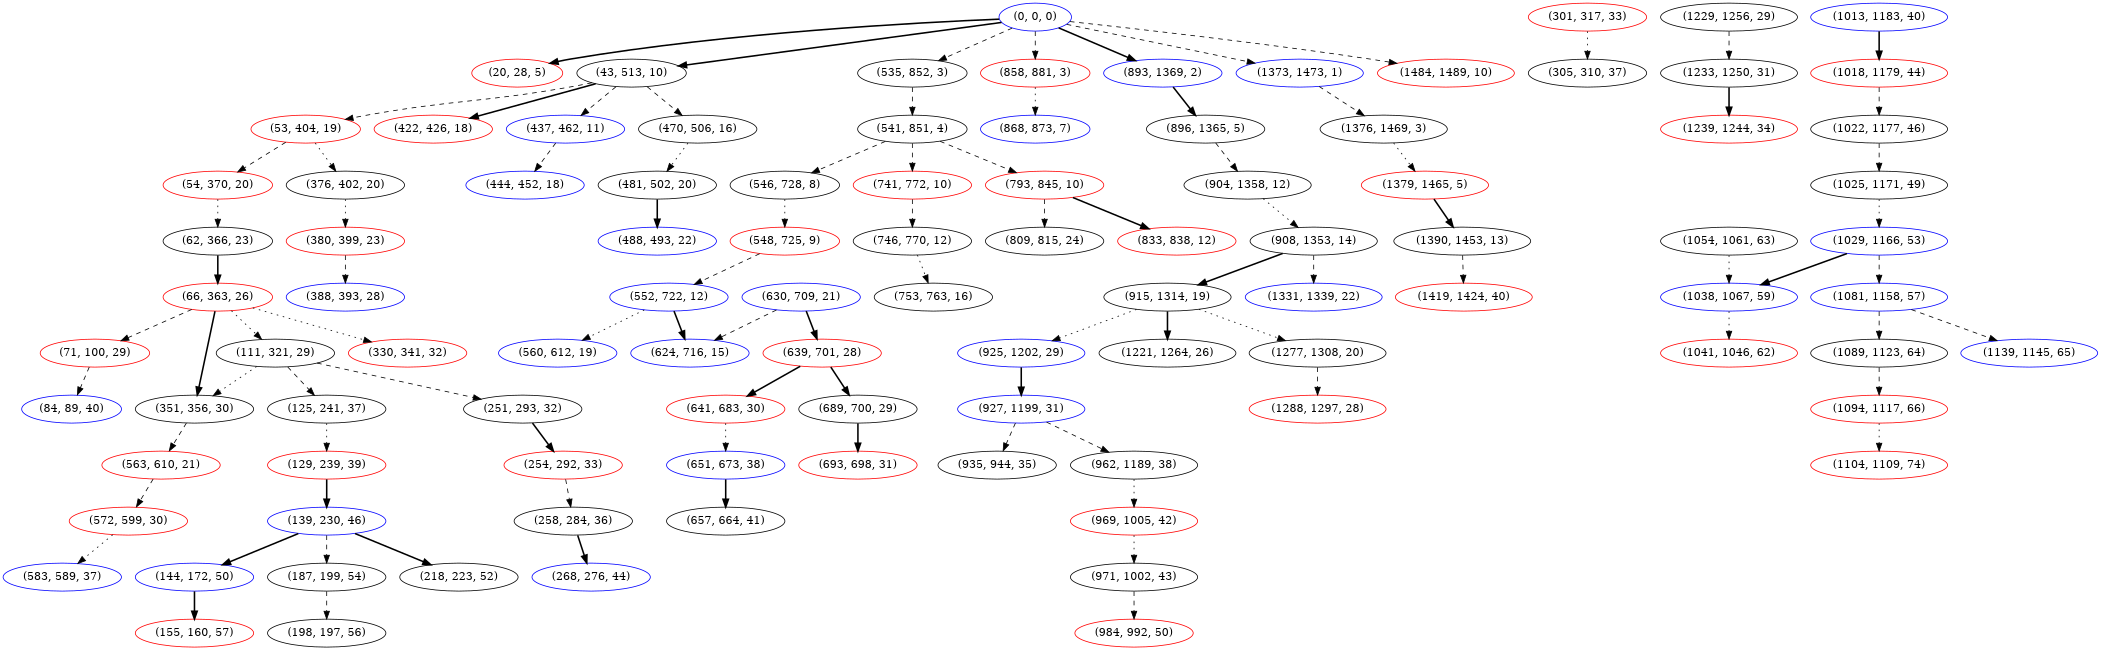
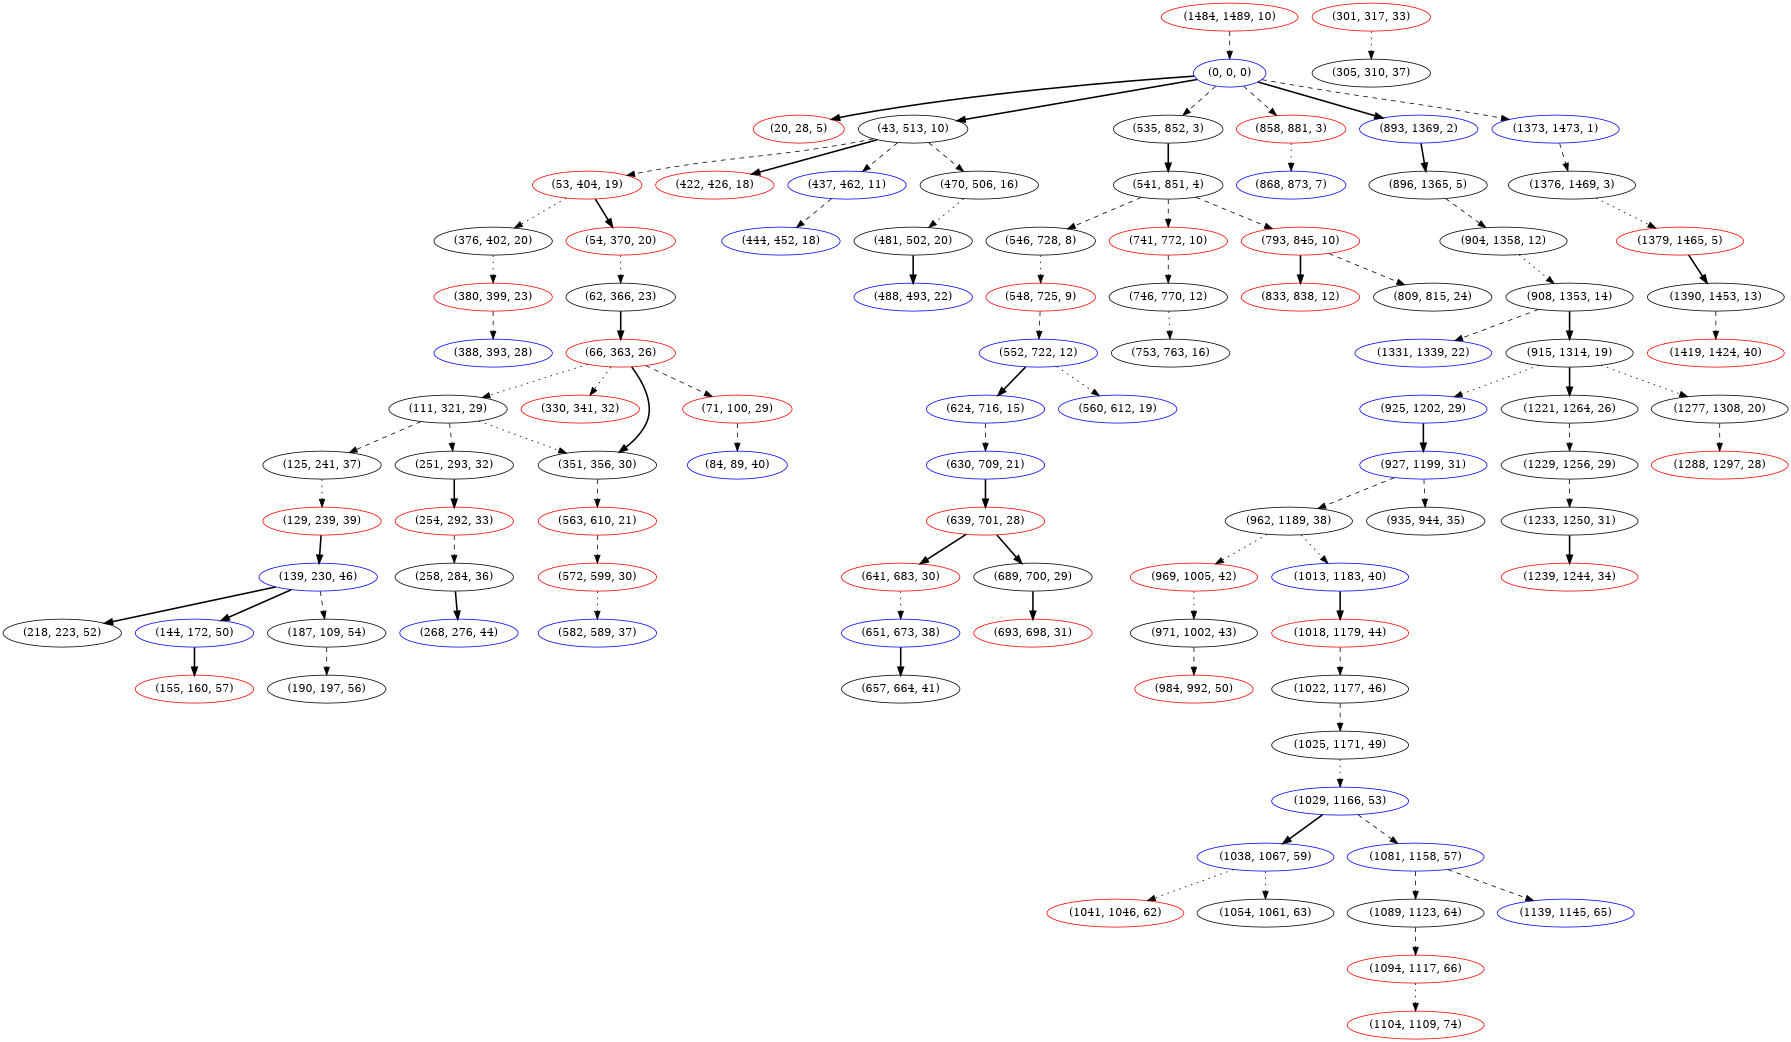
(1230, 40) -> (1230, 41)
(912, 97) -> (1168, 153)
(265, 155) -> (602, 210)
(1729, 265) -> (1265, 881)
(749, 323) -> (985, 433)
none -> (1570, 433)
none -> (1312, 546)
(62, 577) -> (597, 633)
(327, 577) -> (327, 633)
(327, 633) -> (327, 689)
